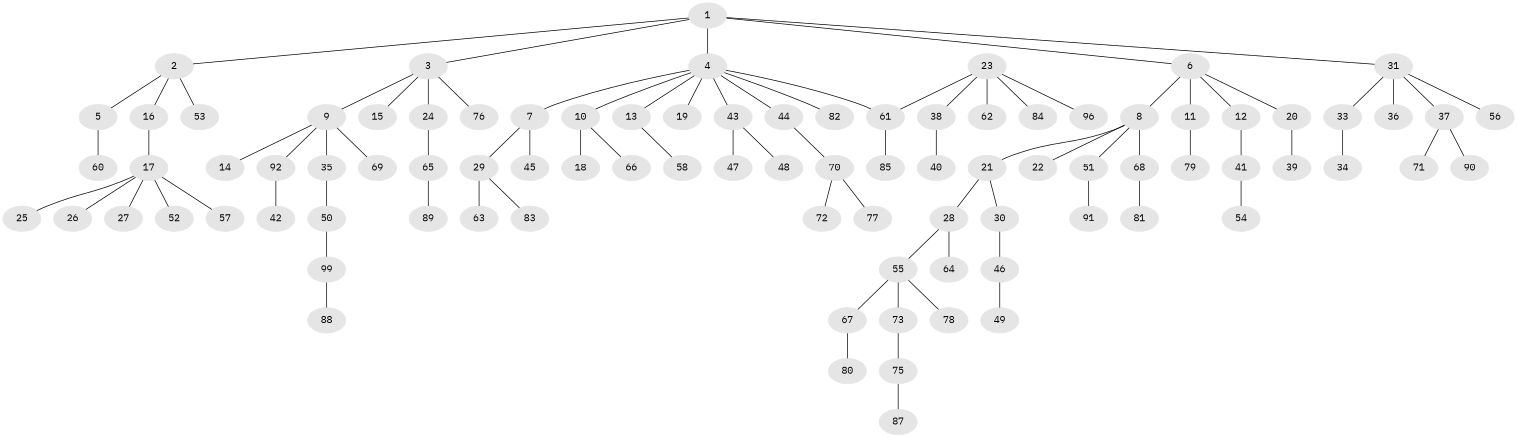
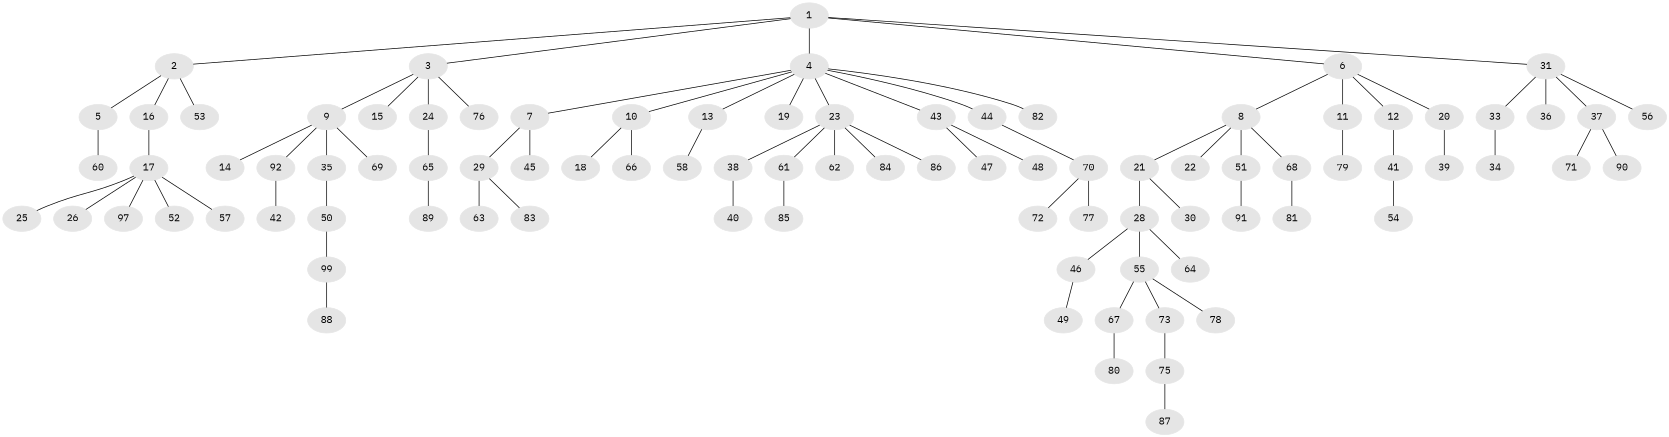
(799, 86) -> (822, 92)
(1089, 117) -> (936, 168)
(123, 219) -> (123, 219)
(1000, 244) -> (1108, 244)
